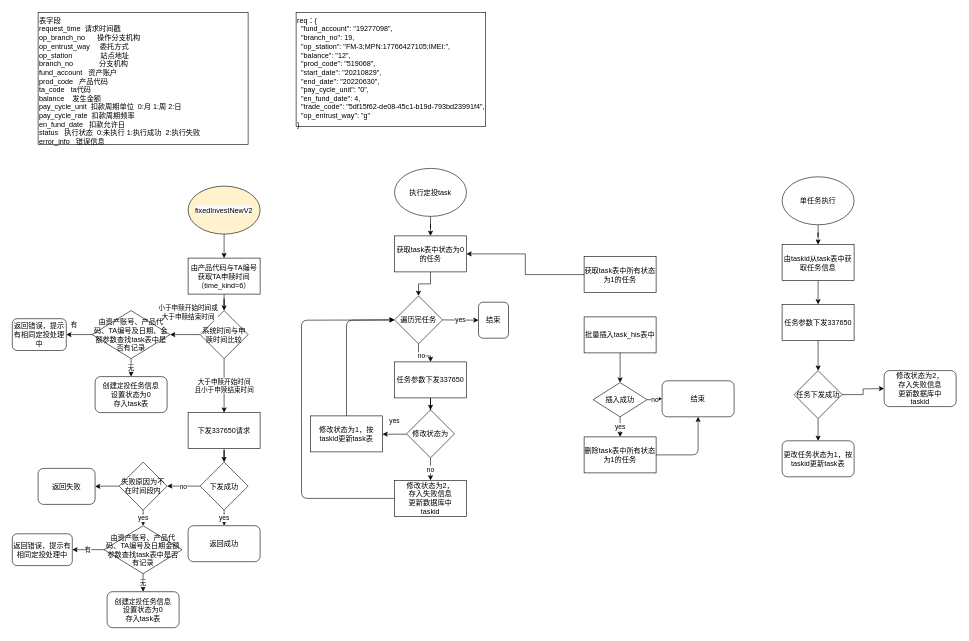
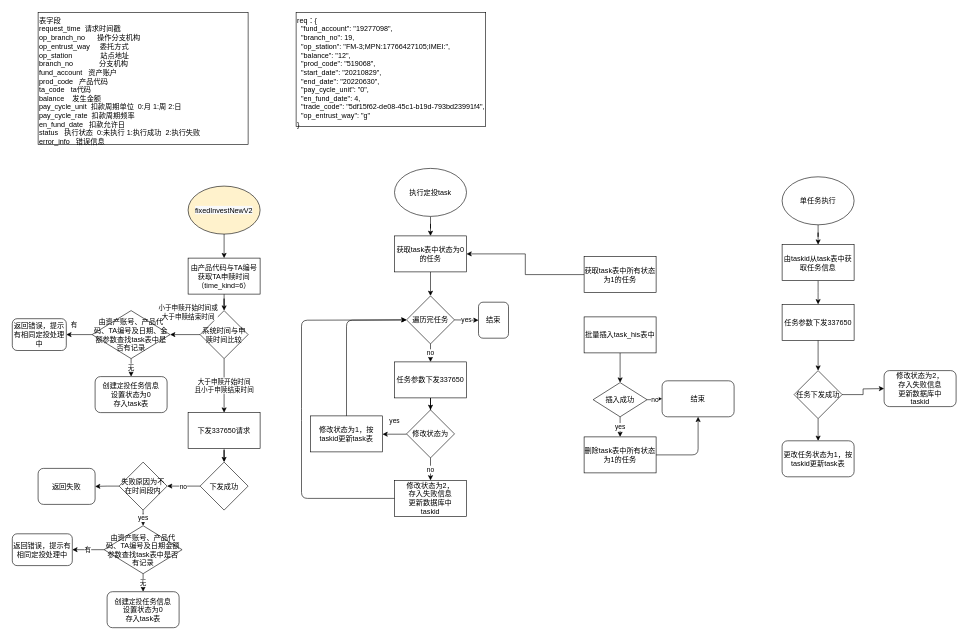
(419, 320) -> (431, 320)
(224, 520) -> none
(224, 544) -> none
